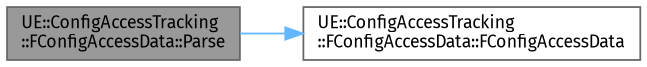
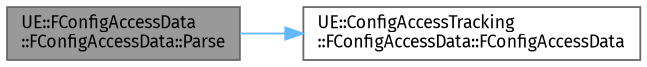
(123, 34) -> (123, 34)
